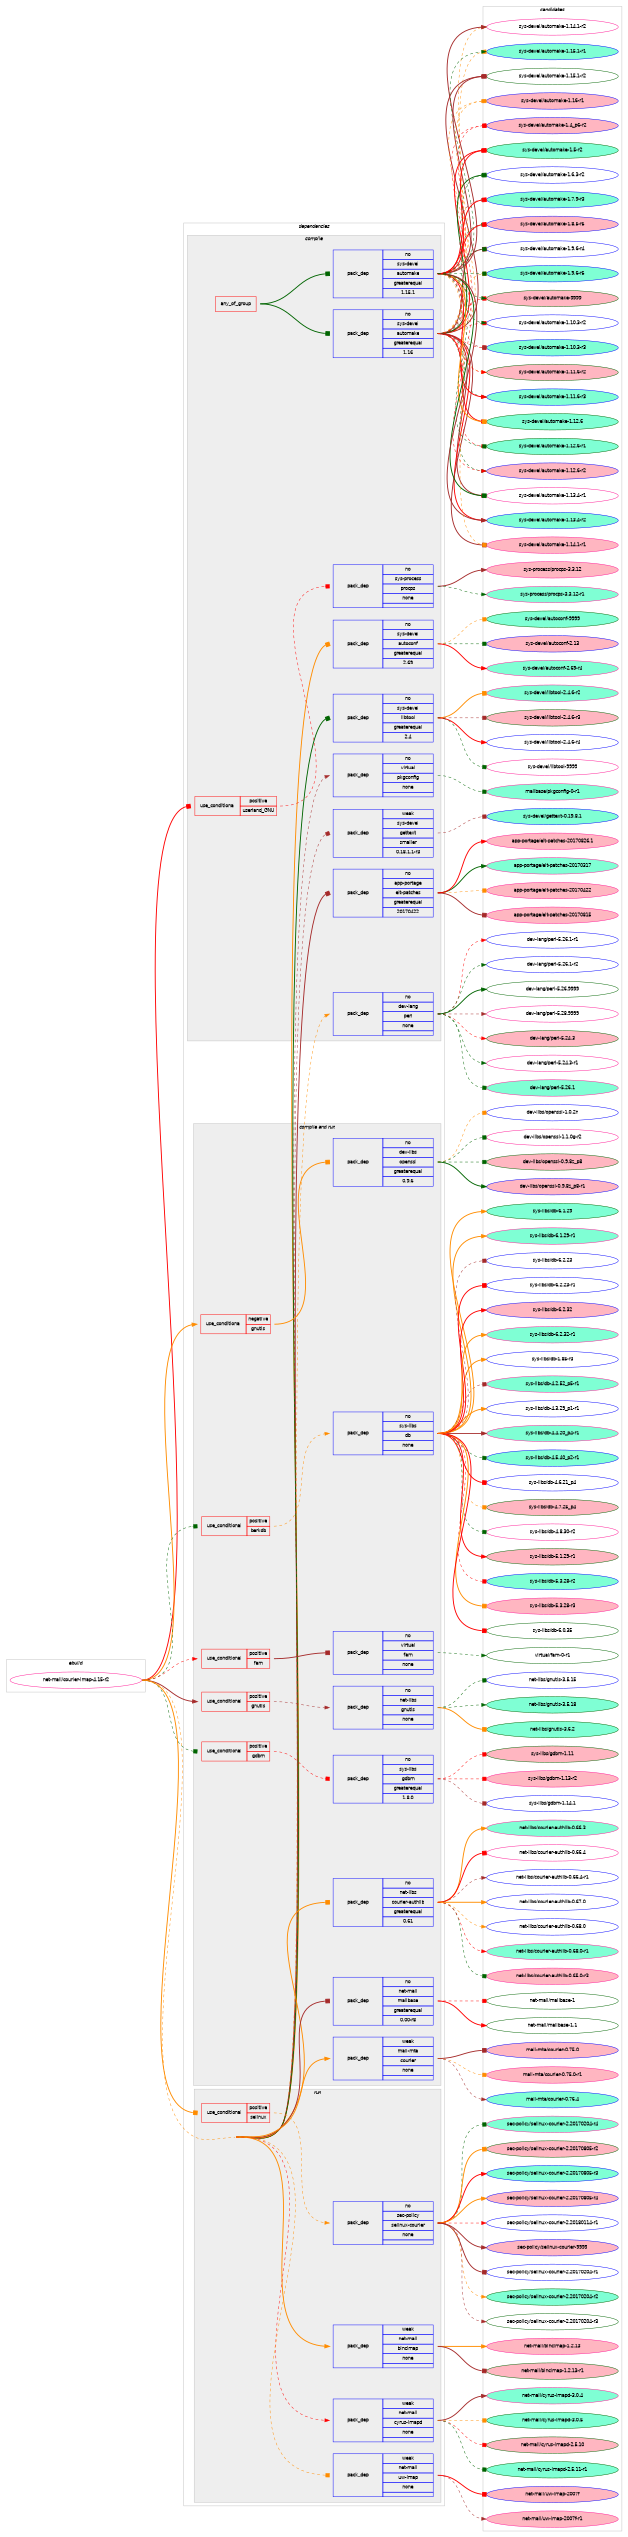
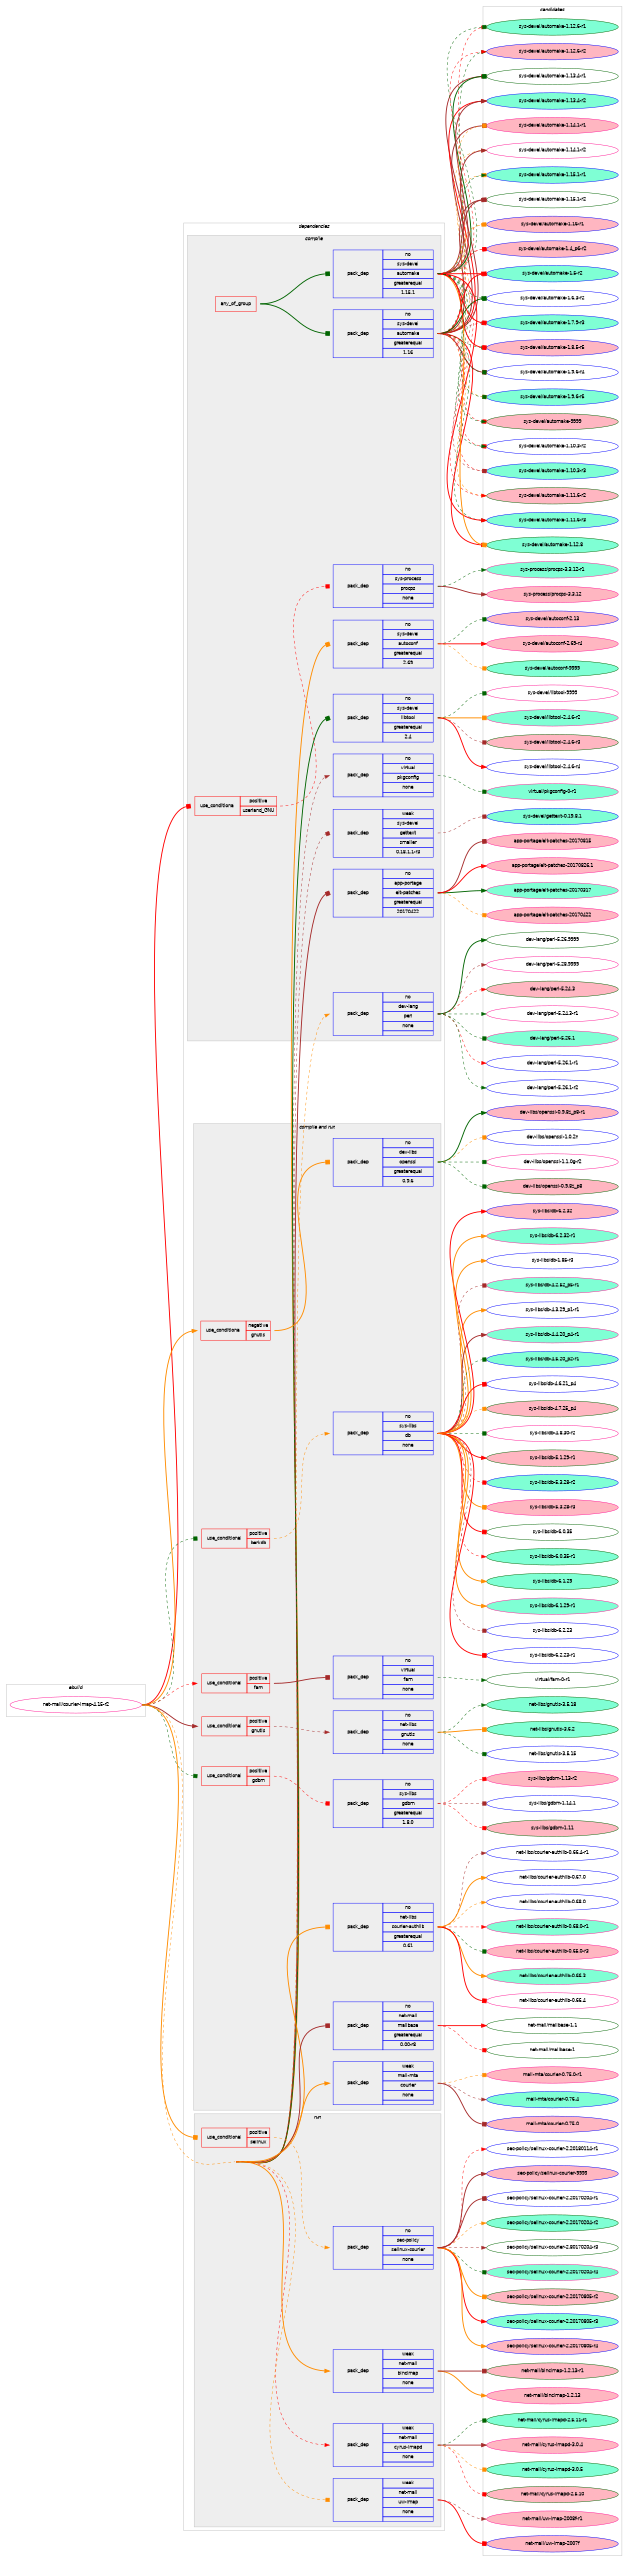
(552, 150) -> (552, 274)
(552, 422) -> (552, 545)
(552, 496) -> (552, 76)
(552, 669) -> (552, 644)
(552, 792) -> (552, 792)
(552, 1458) -> (552, 1359)
none -> (552, 1557)
(552, 2322) -> (552, 2248)
(552, 2396) -> (552, 2445)
(552, 2519) -> (552, 2519)
